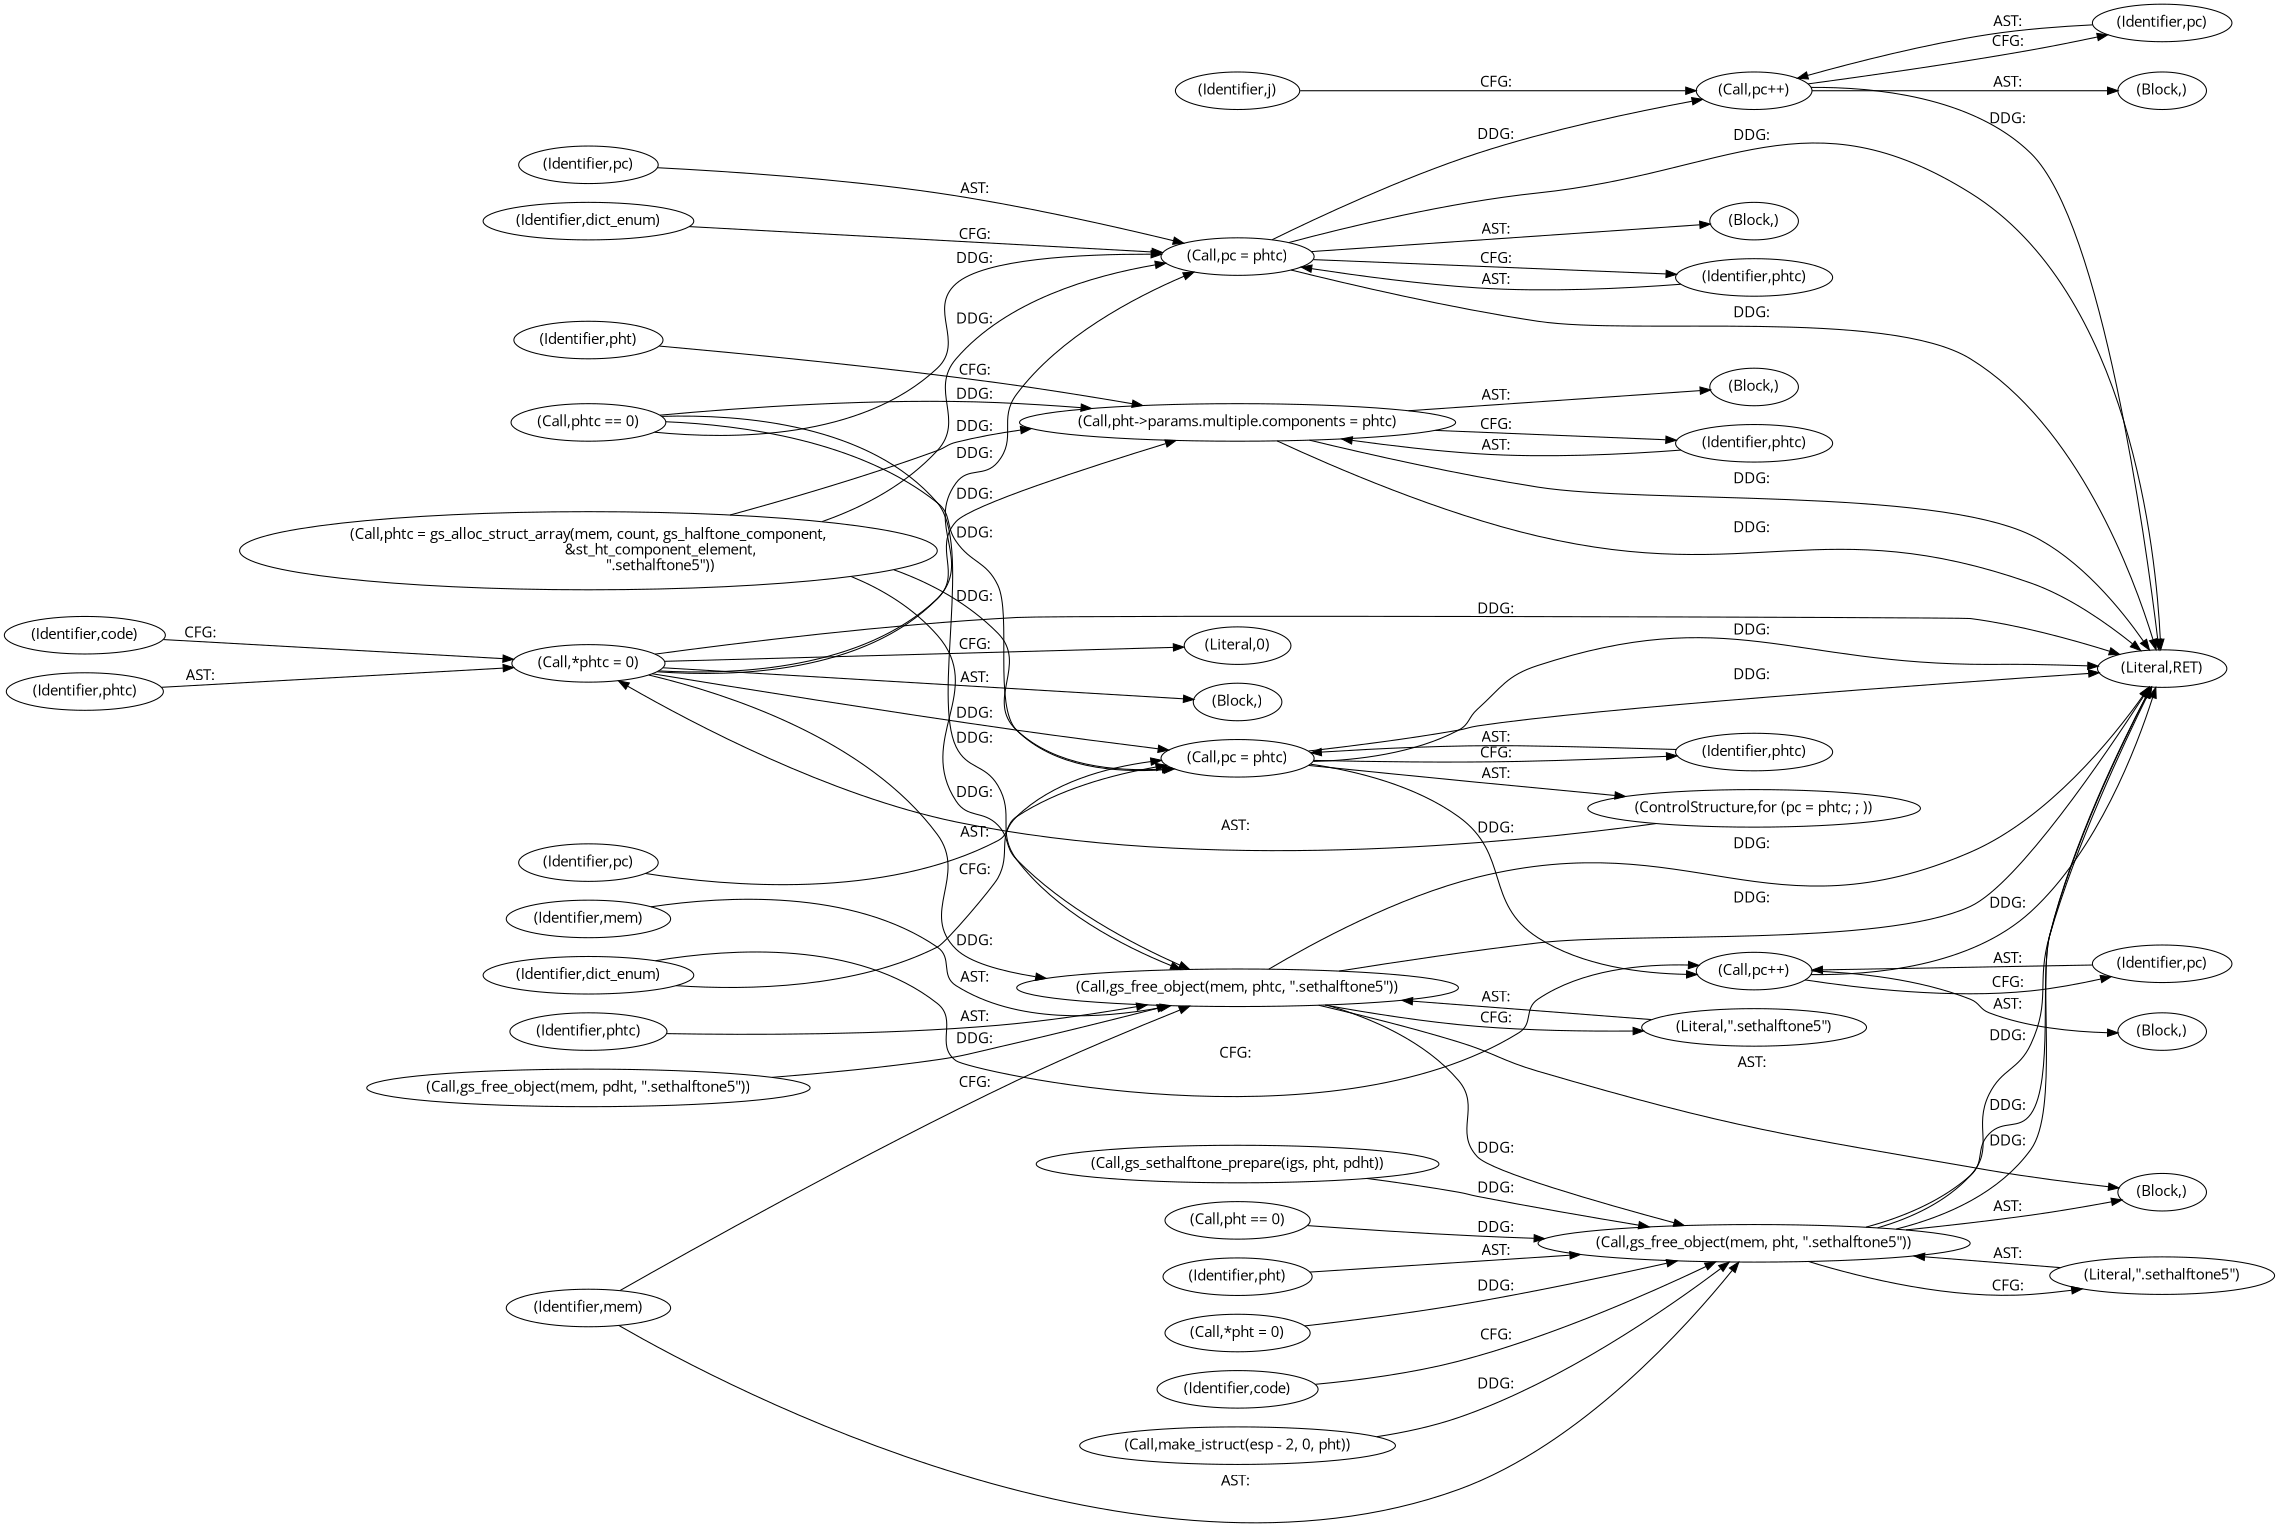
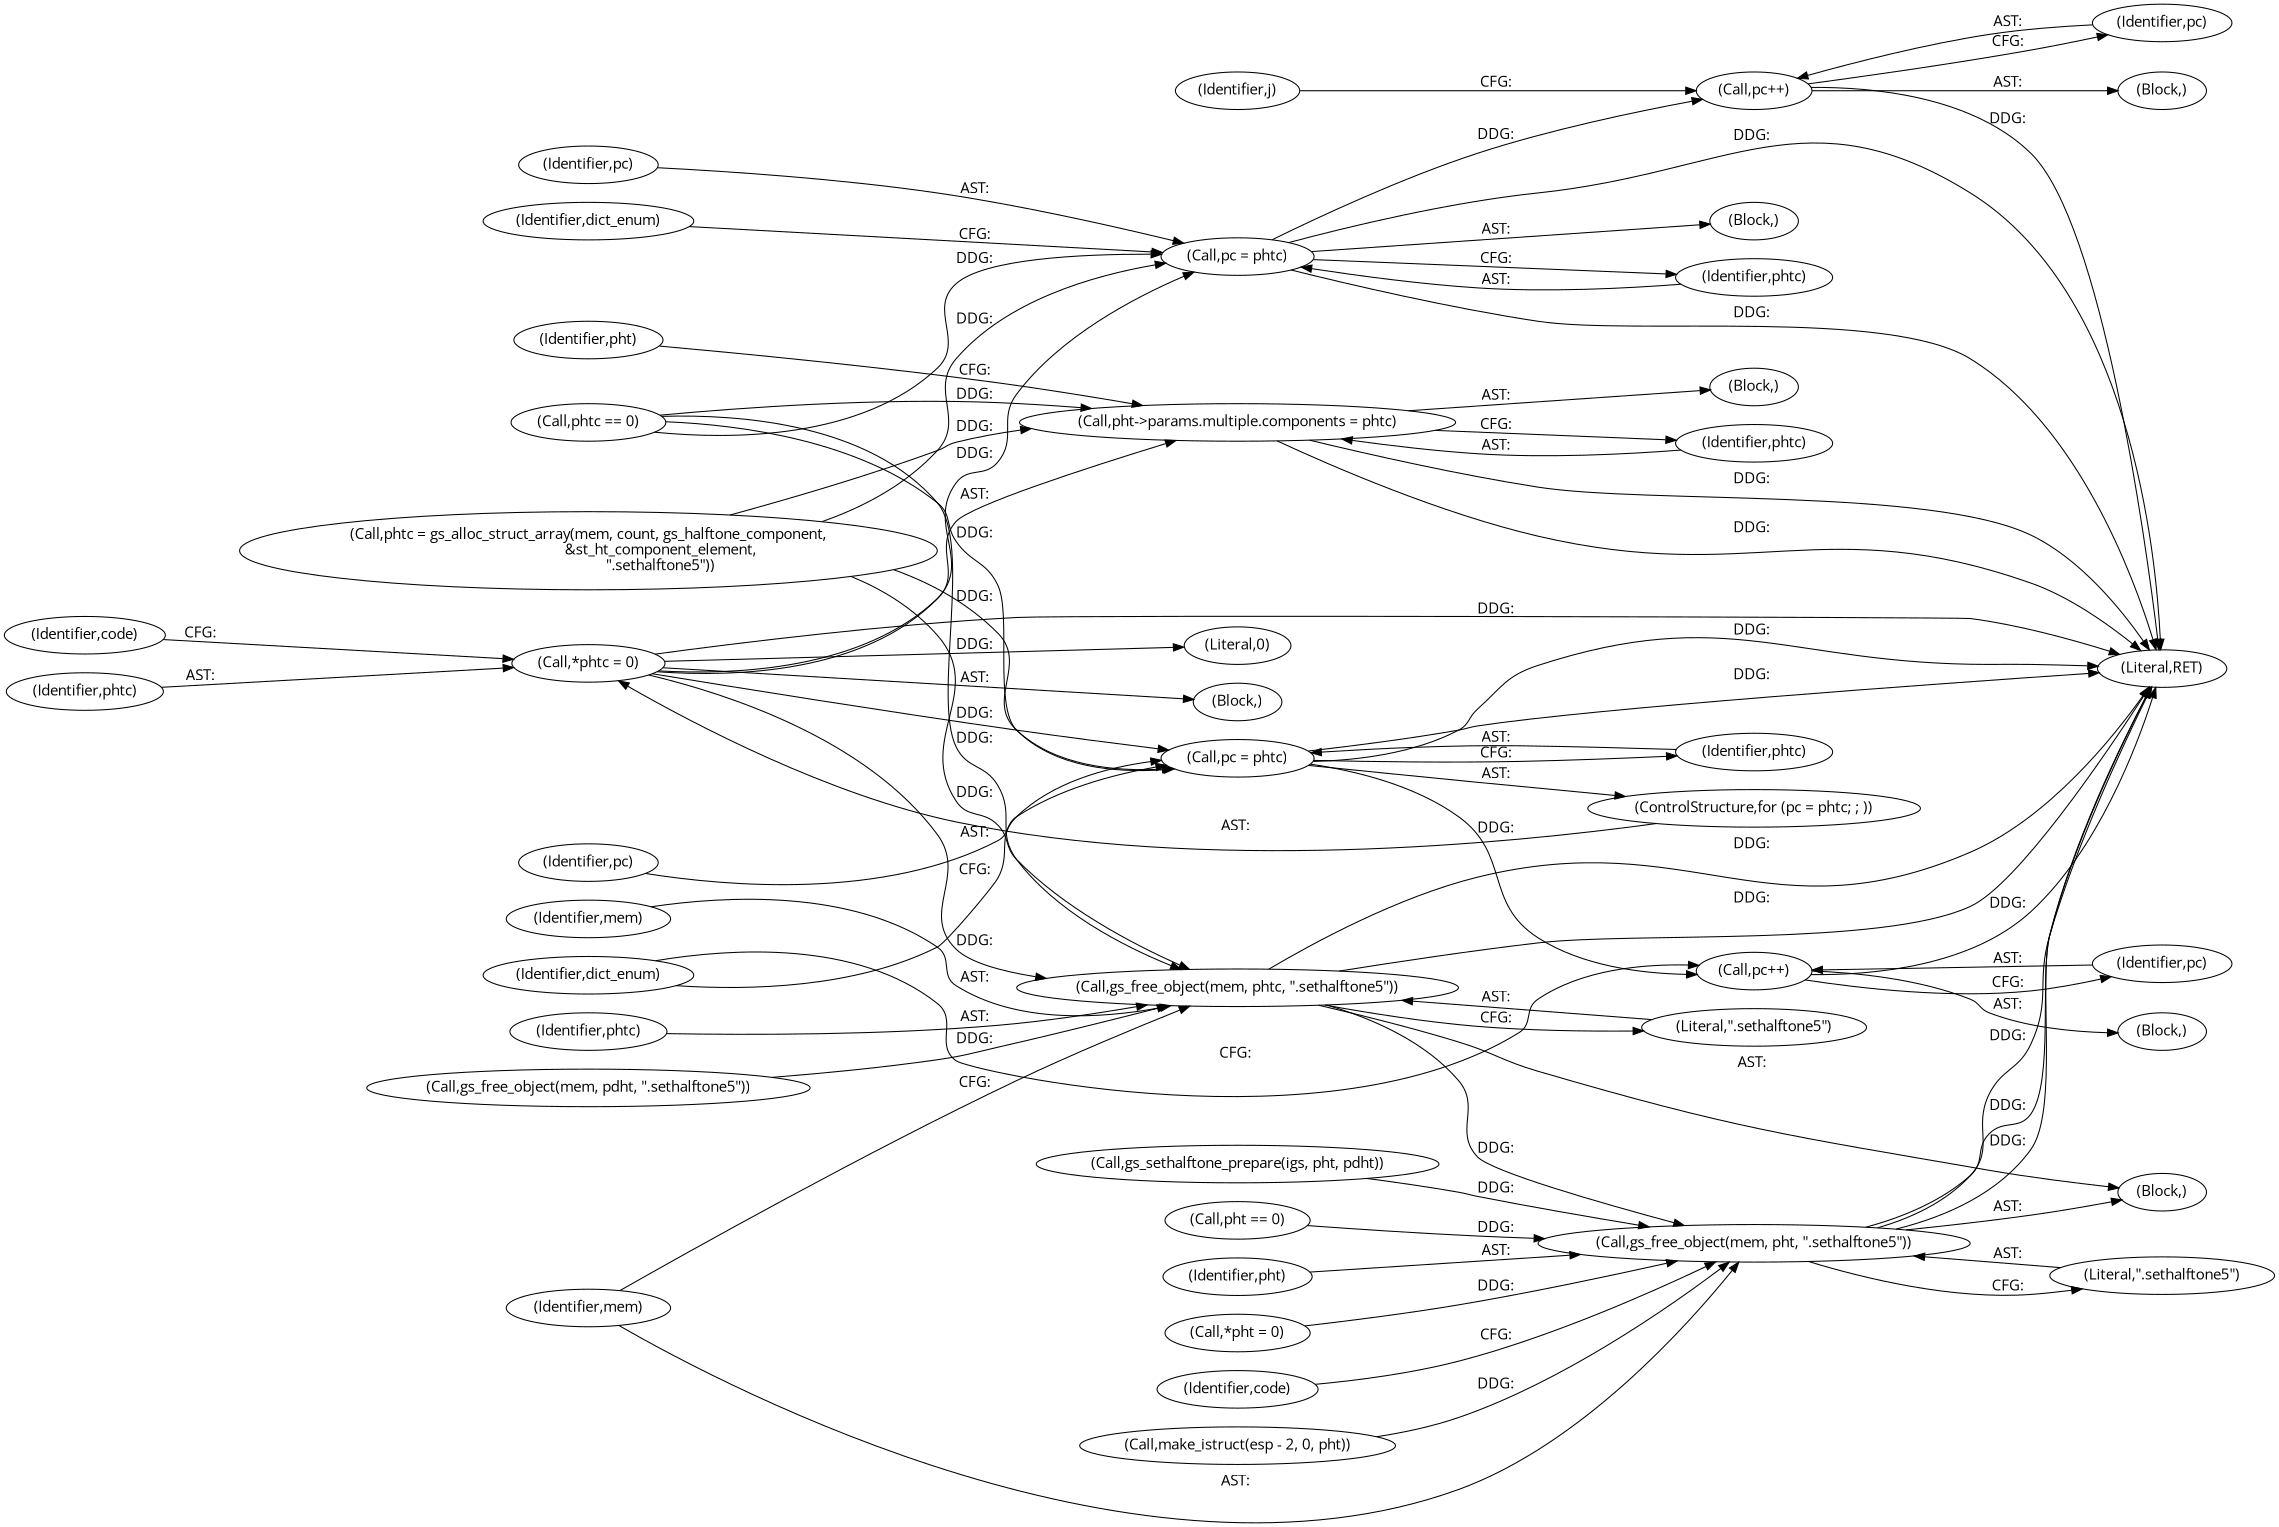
(977, 495) -> (977, 495)
(977, 645) -> (977, 645)
